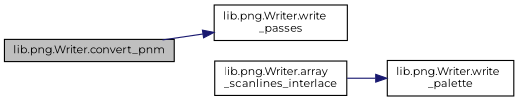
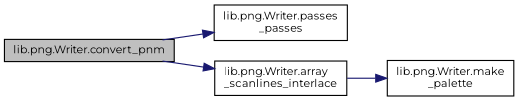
(281, 23) -> (281, 23)
none -> (183, 64)
(451, 78) -> (451, 78)
